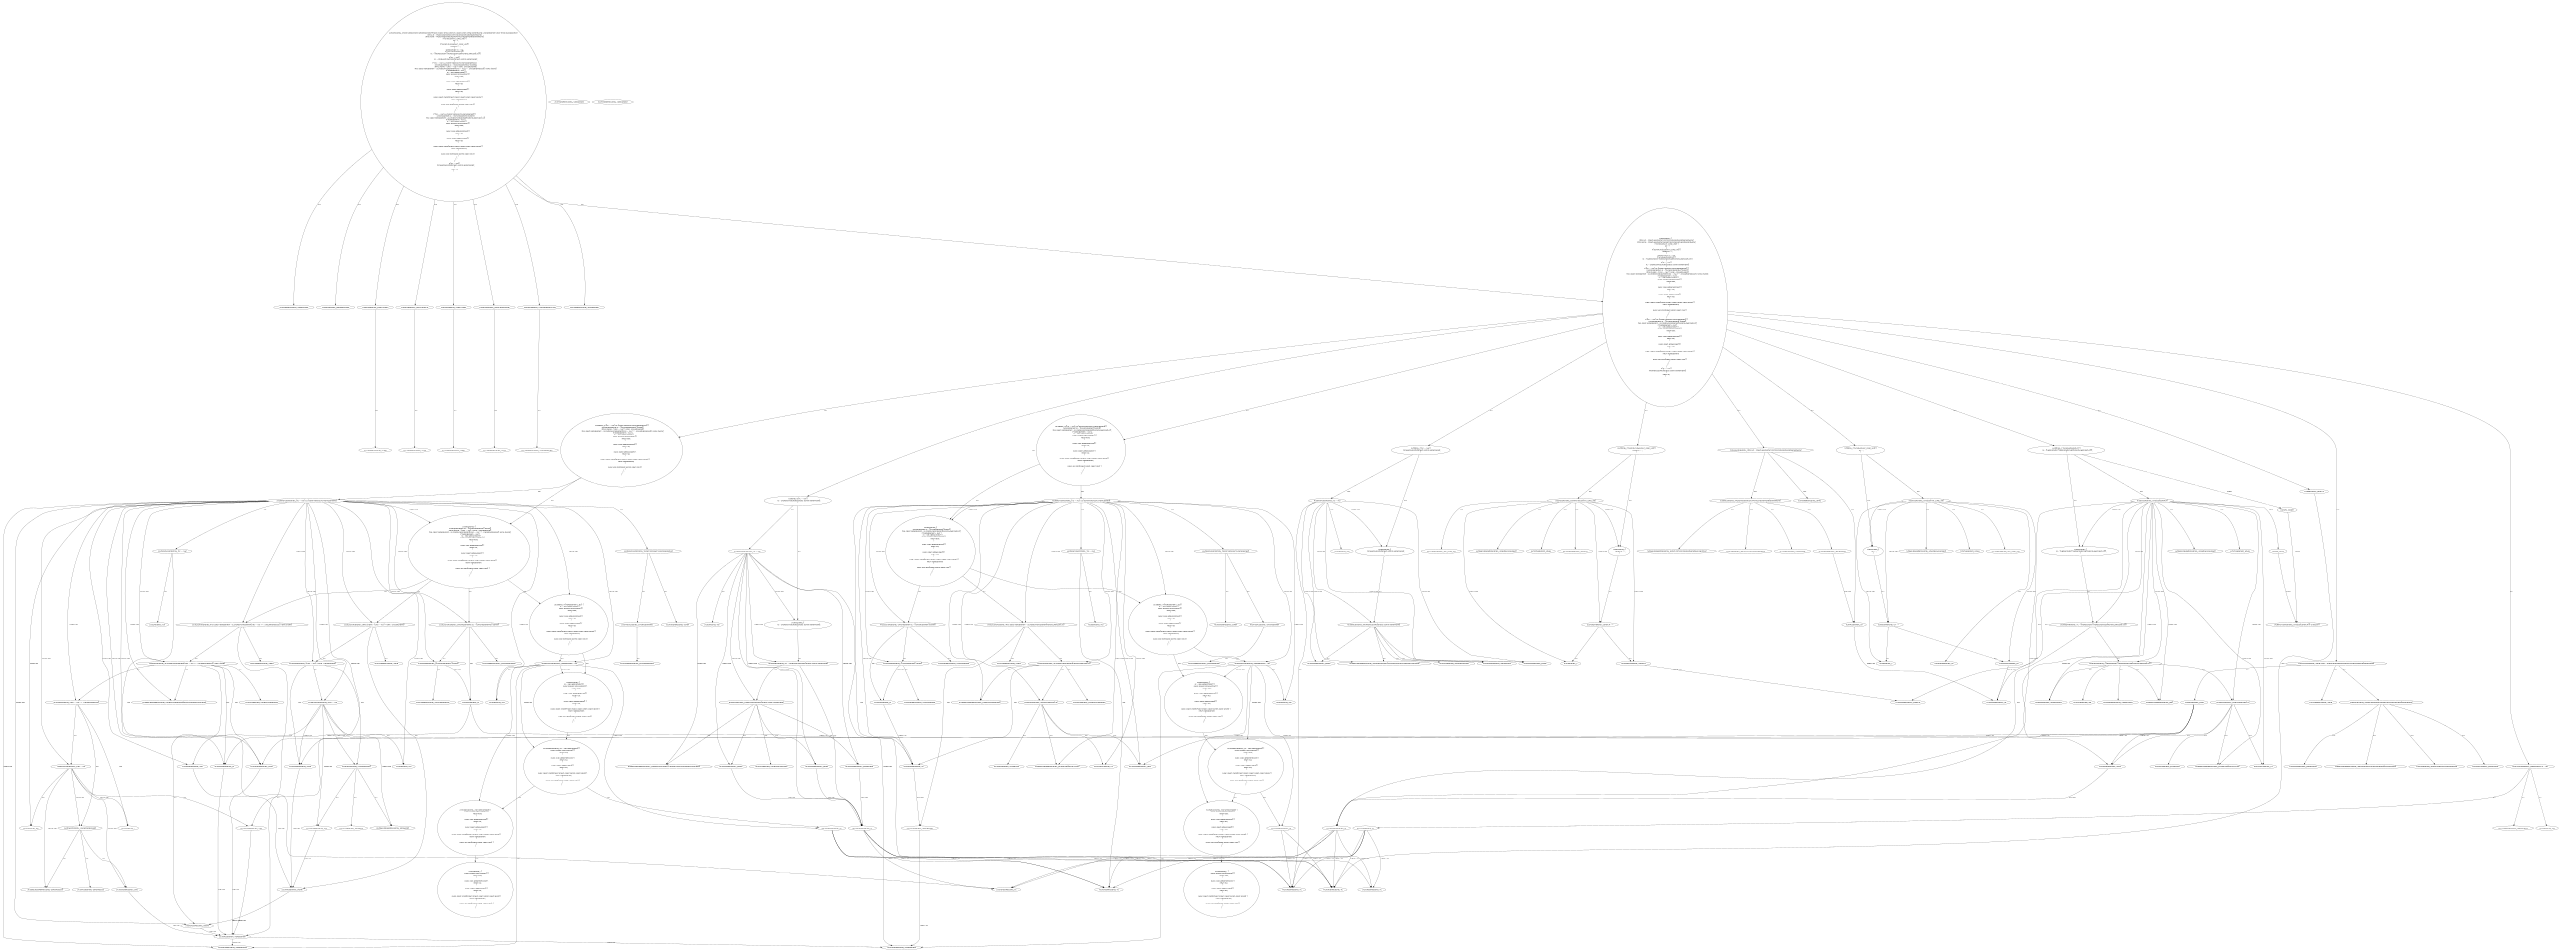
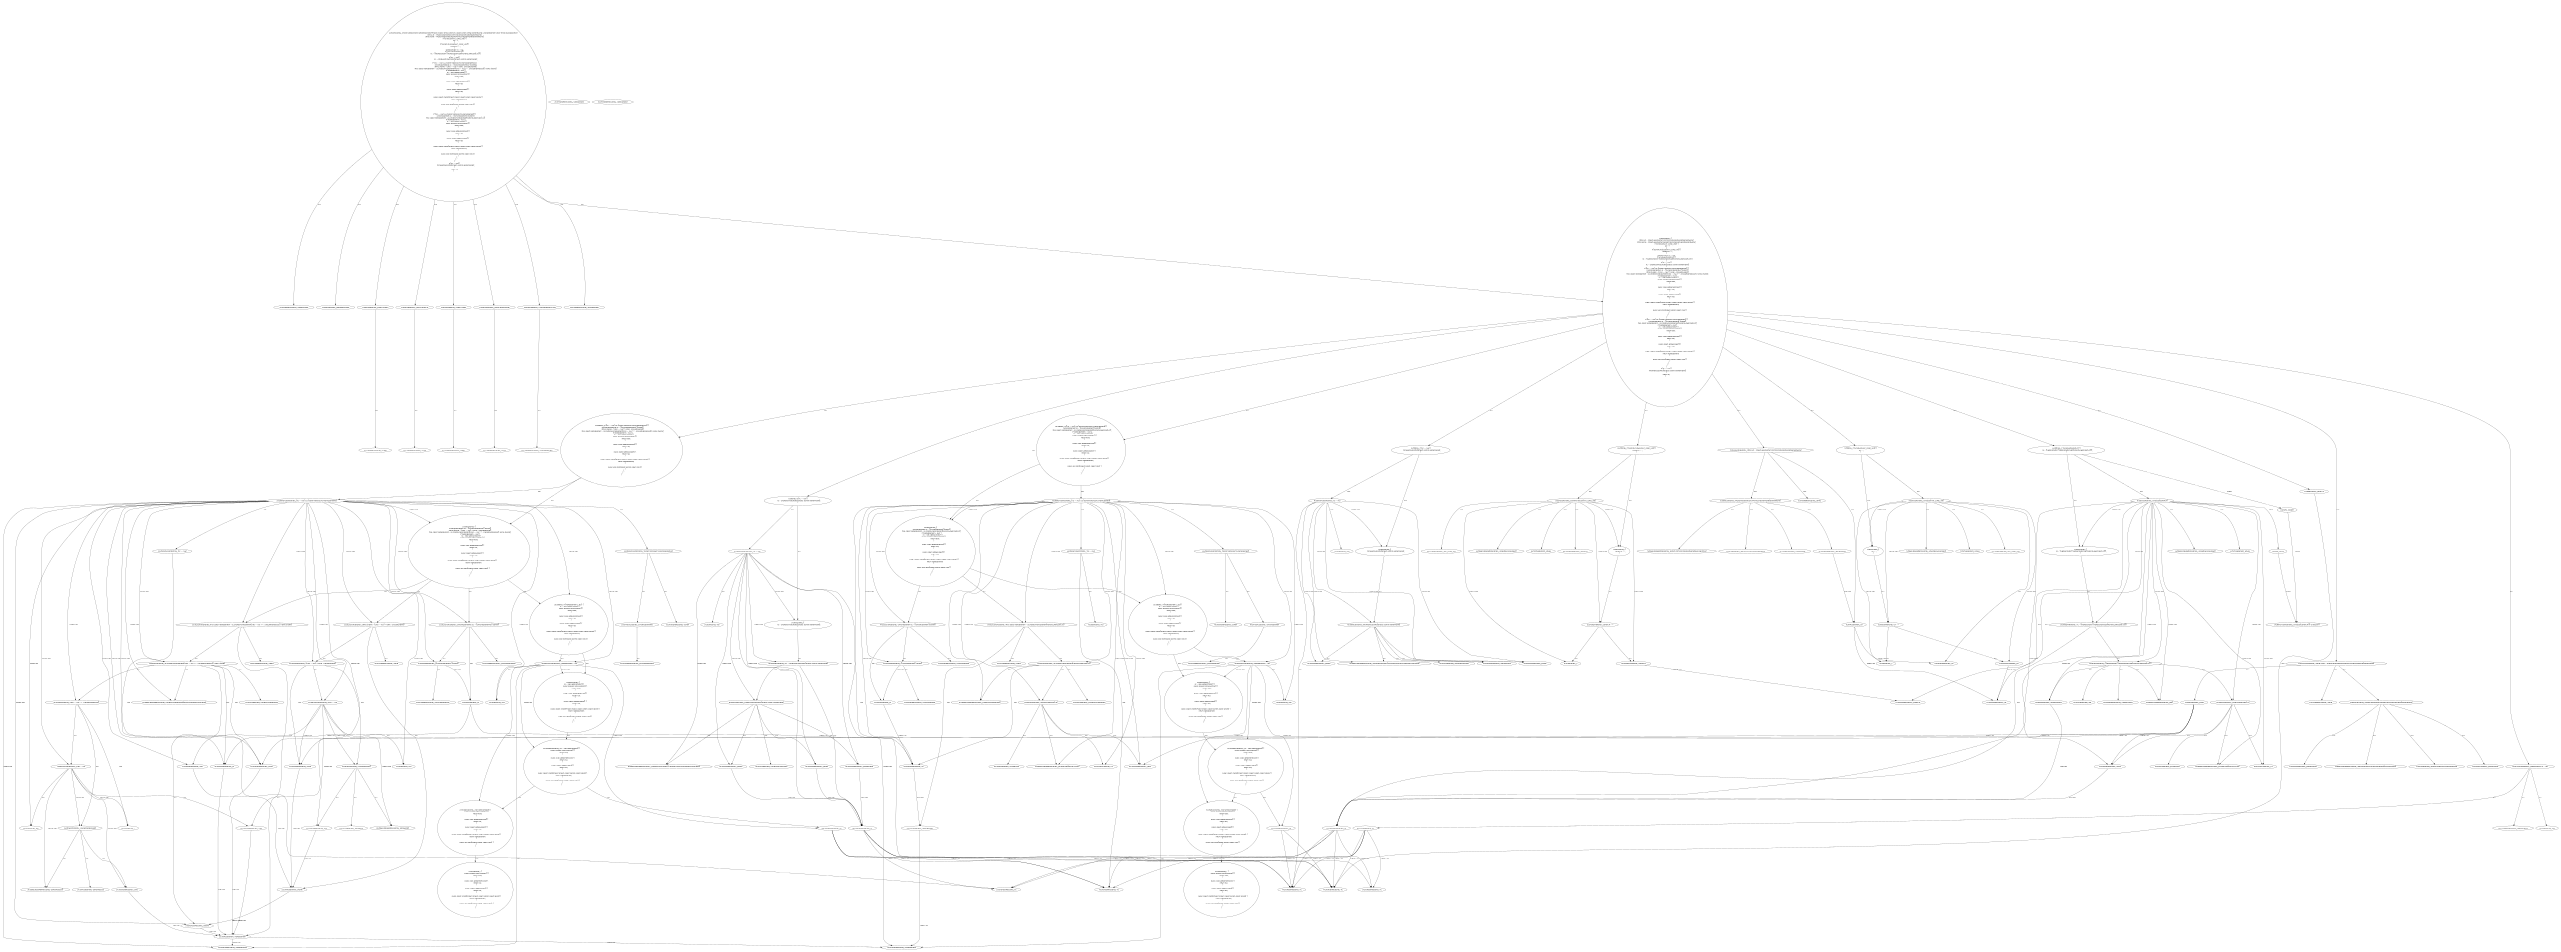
(157, 625) -> none
none -> (1883, 660)
none -> (1728, 800)
